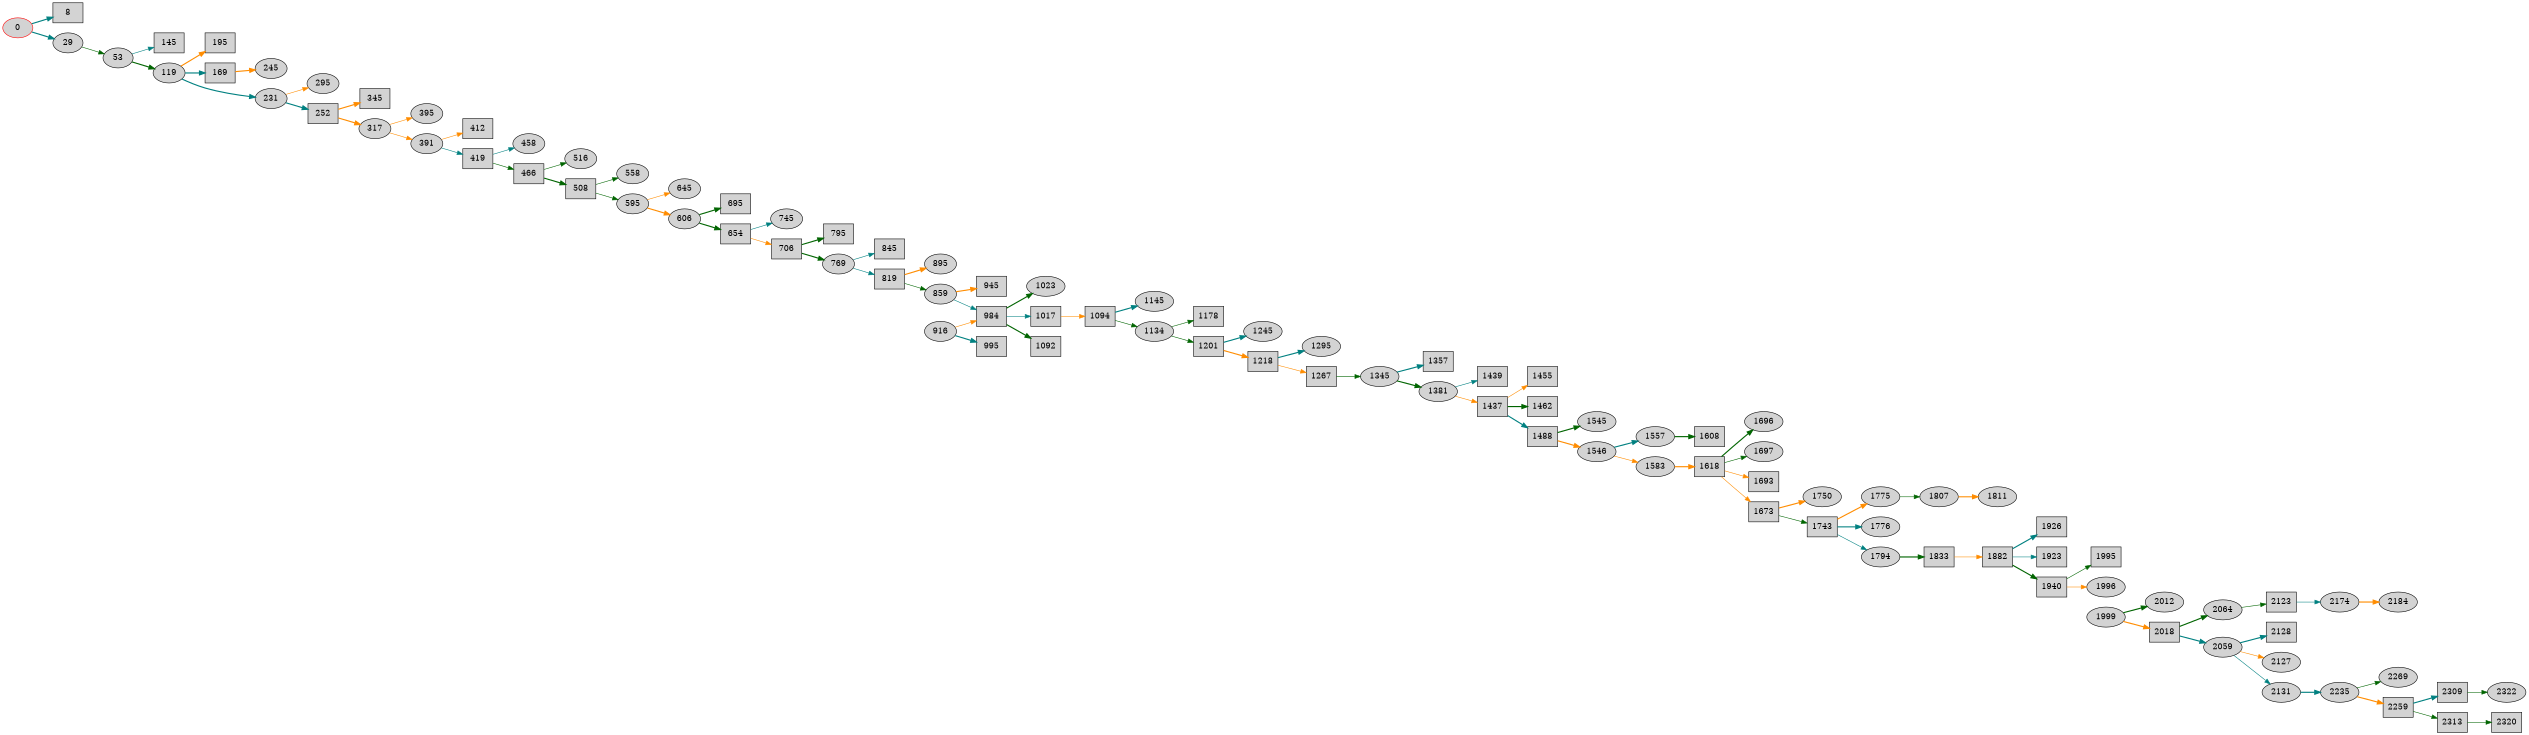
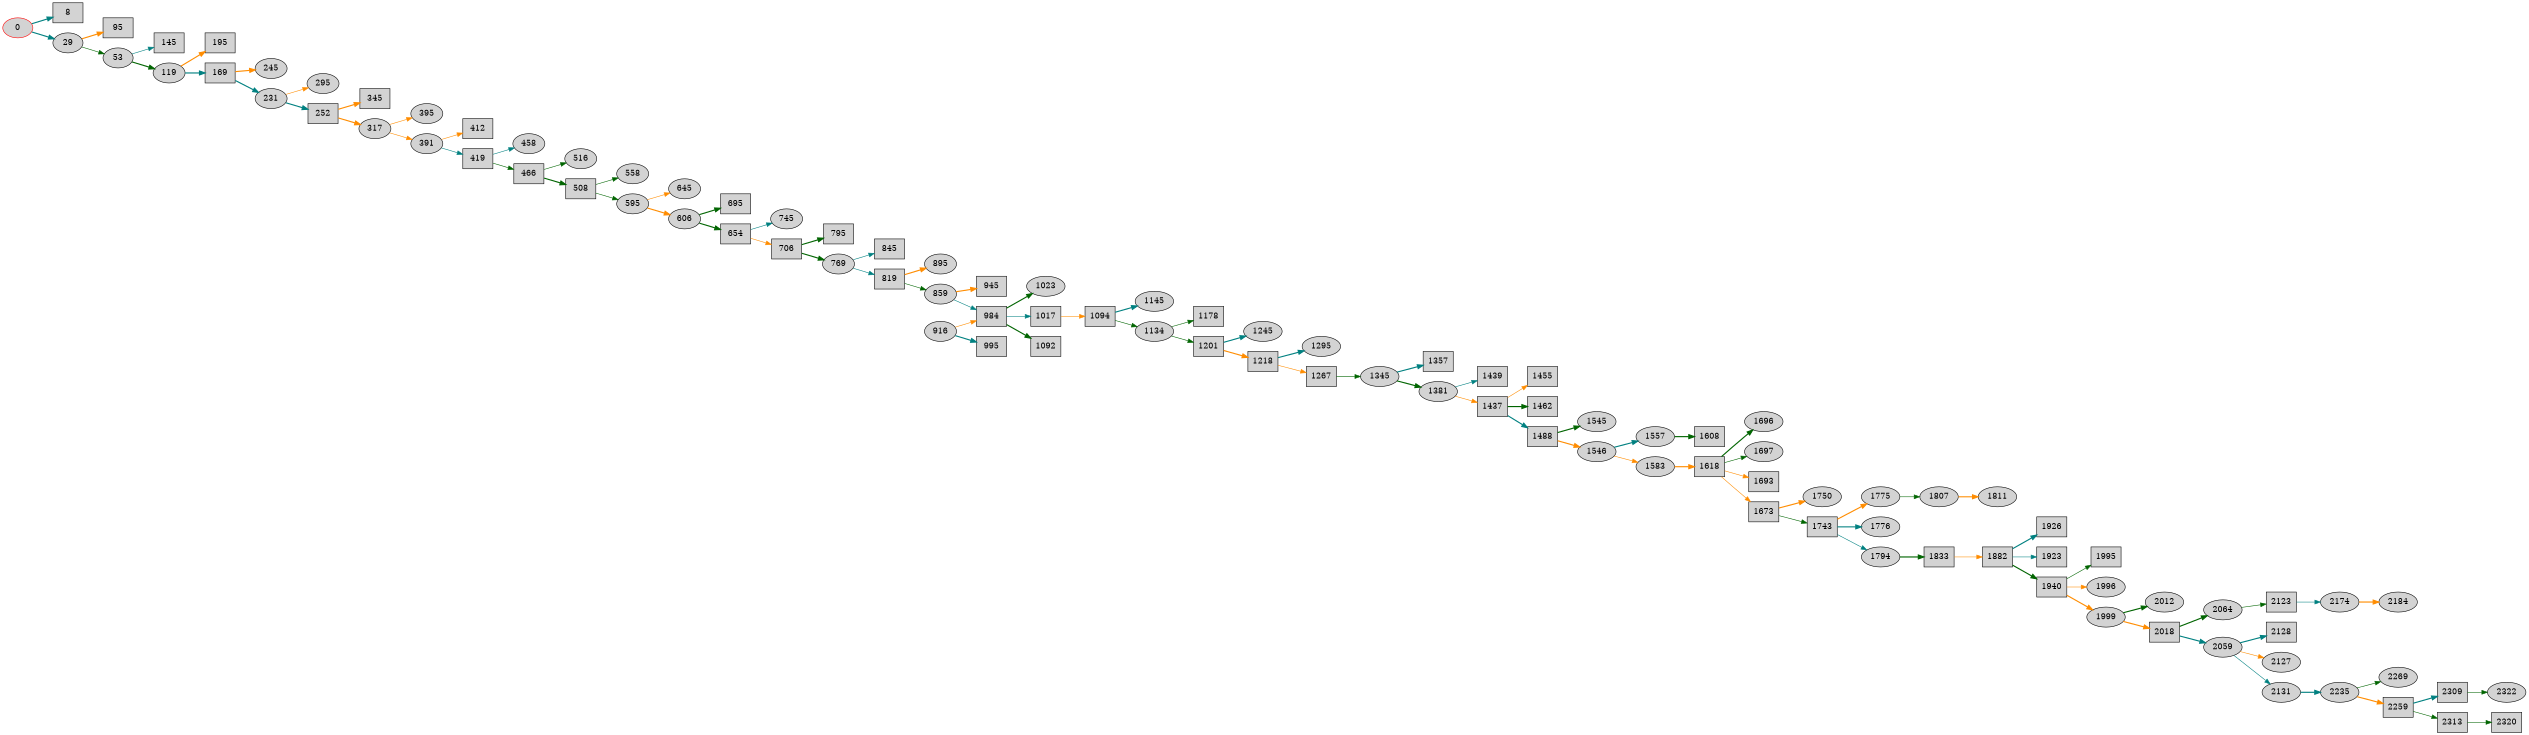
none -> (118, 28)
(215, 91) -> (244, 85)
none -> (2077, 601)
